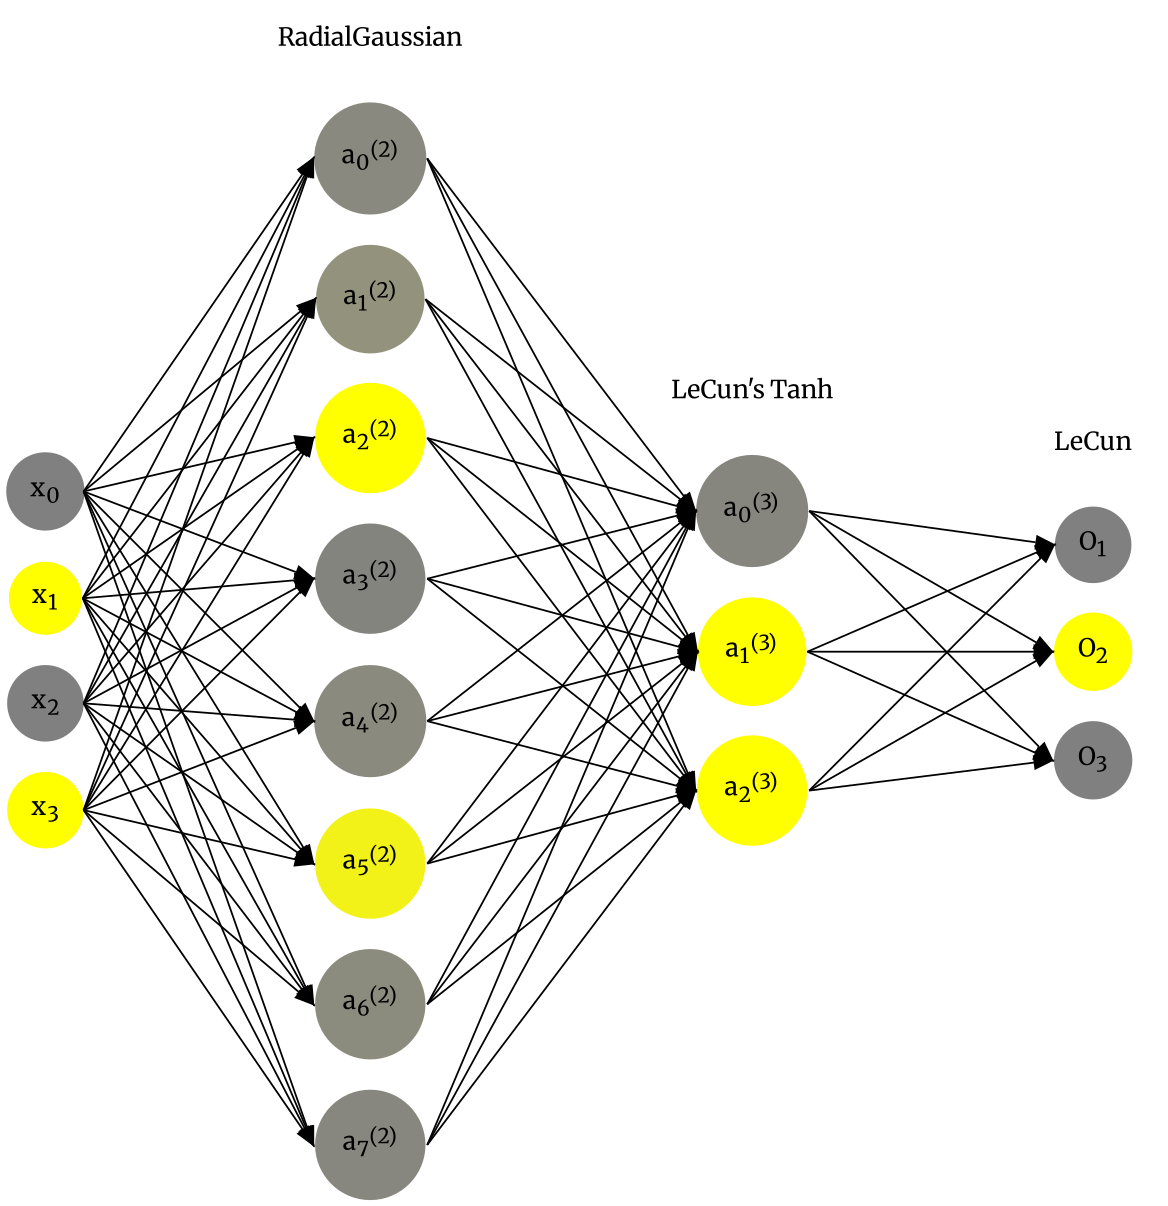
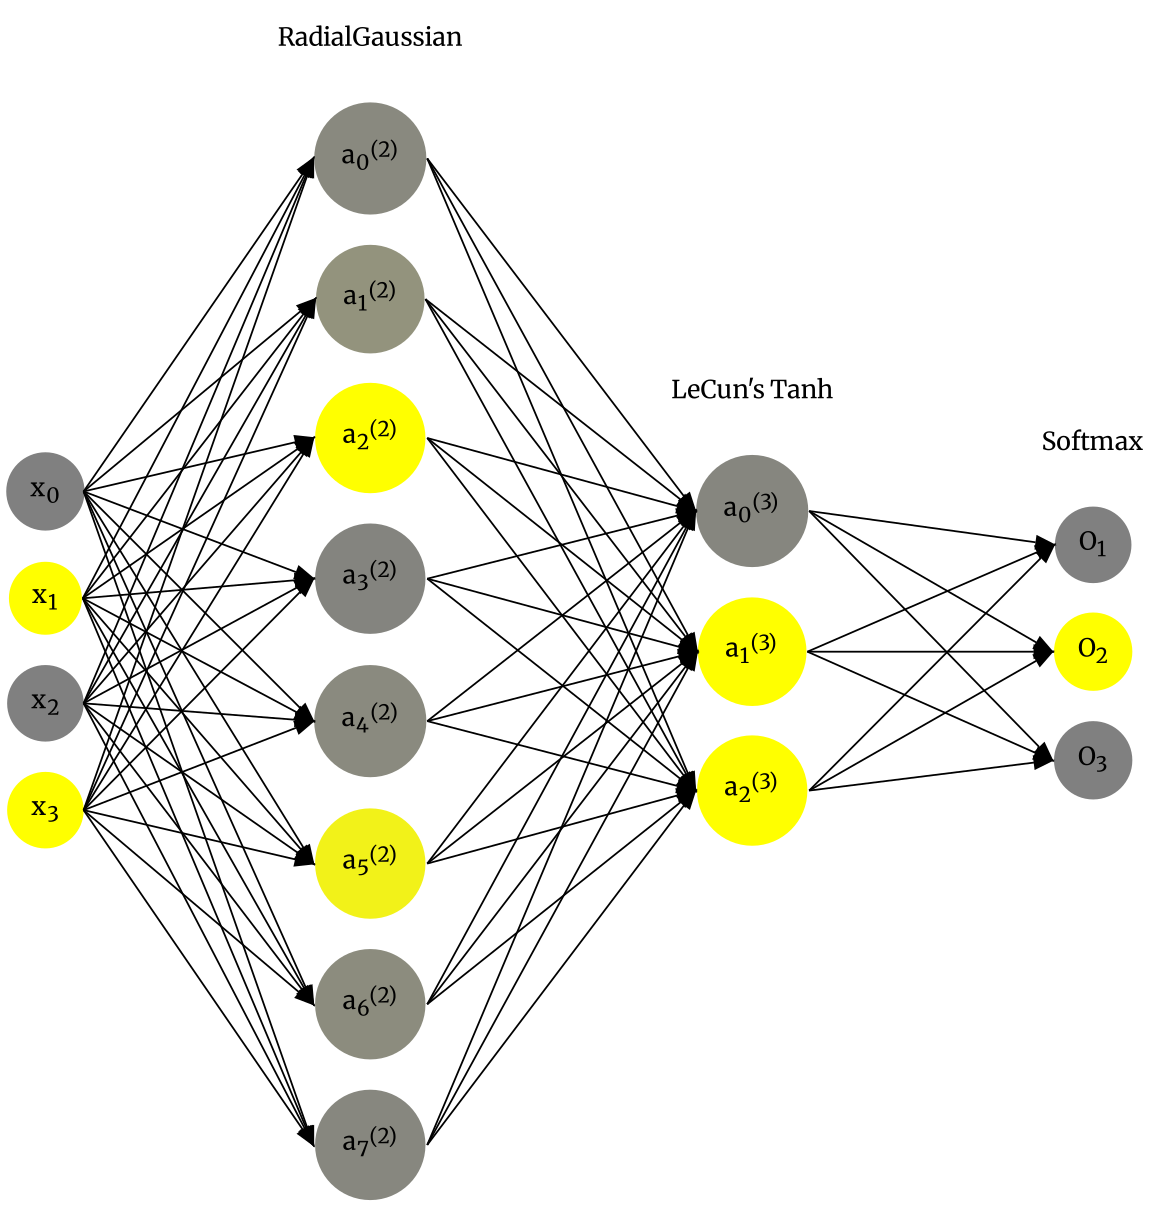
(1093, 443) -> (1093, 443)
